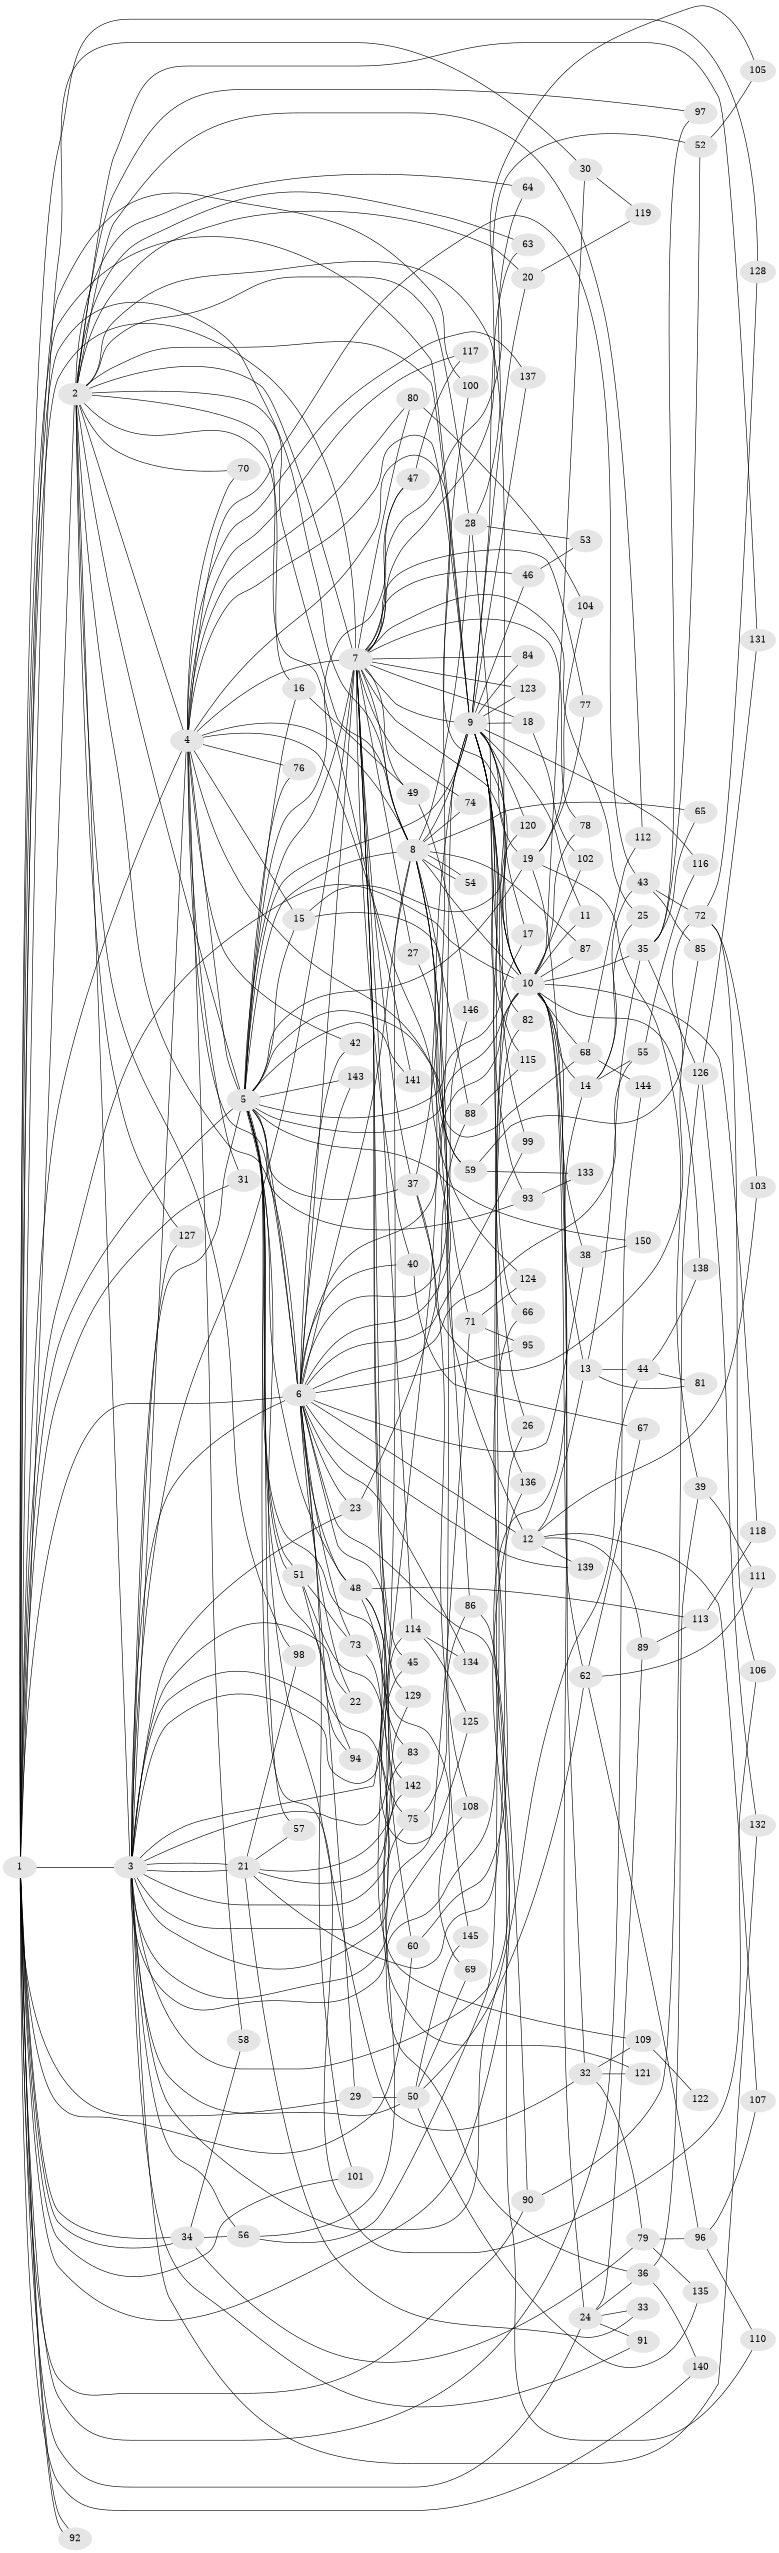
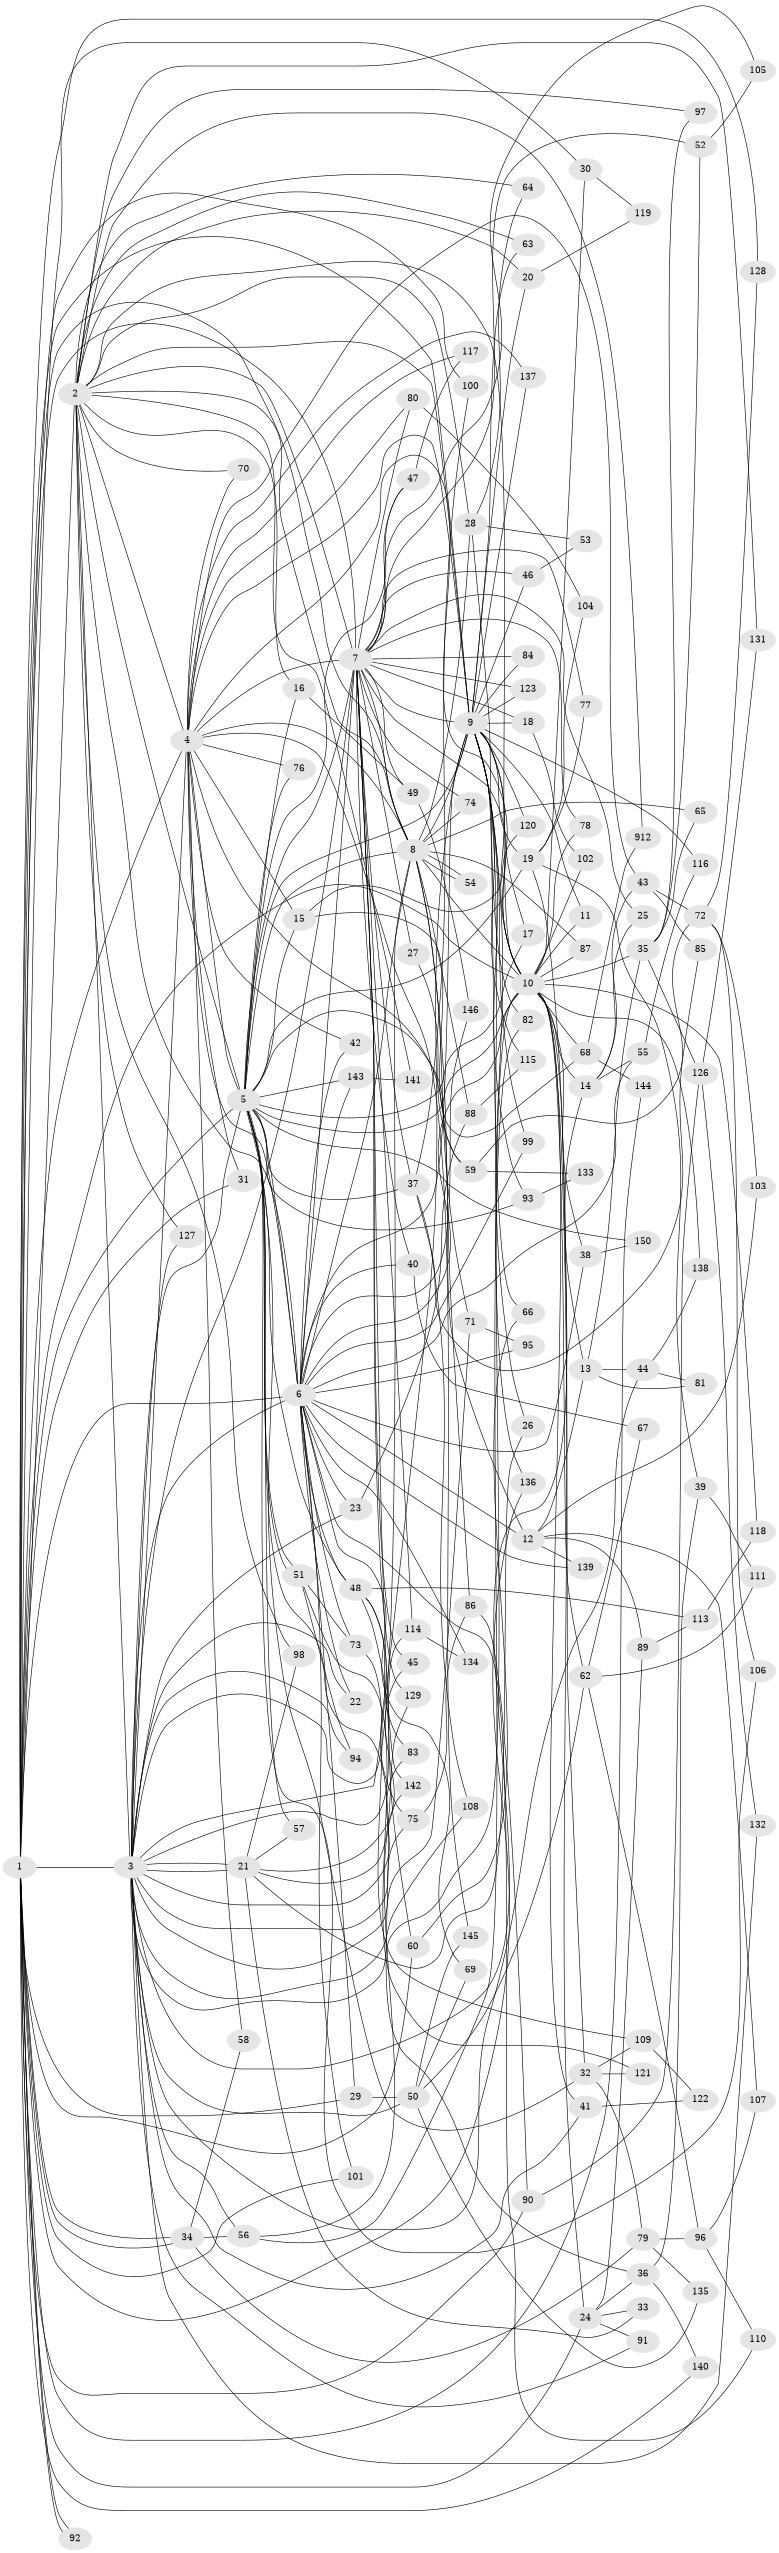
(643, 838) -> (643, 838)
(335, 1029) -> (384, 1079)
(528, 1280) -> none
(471, 1722) -> none
none -> (586, 2107)
